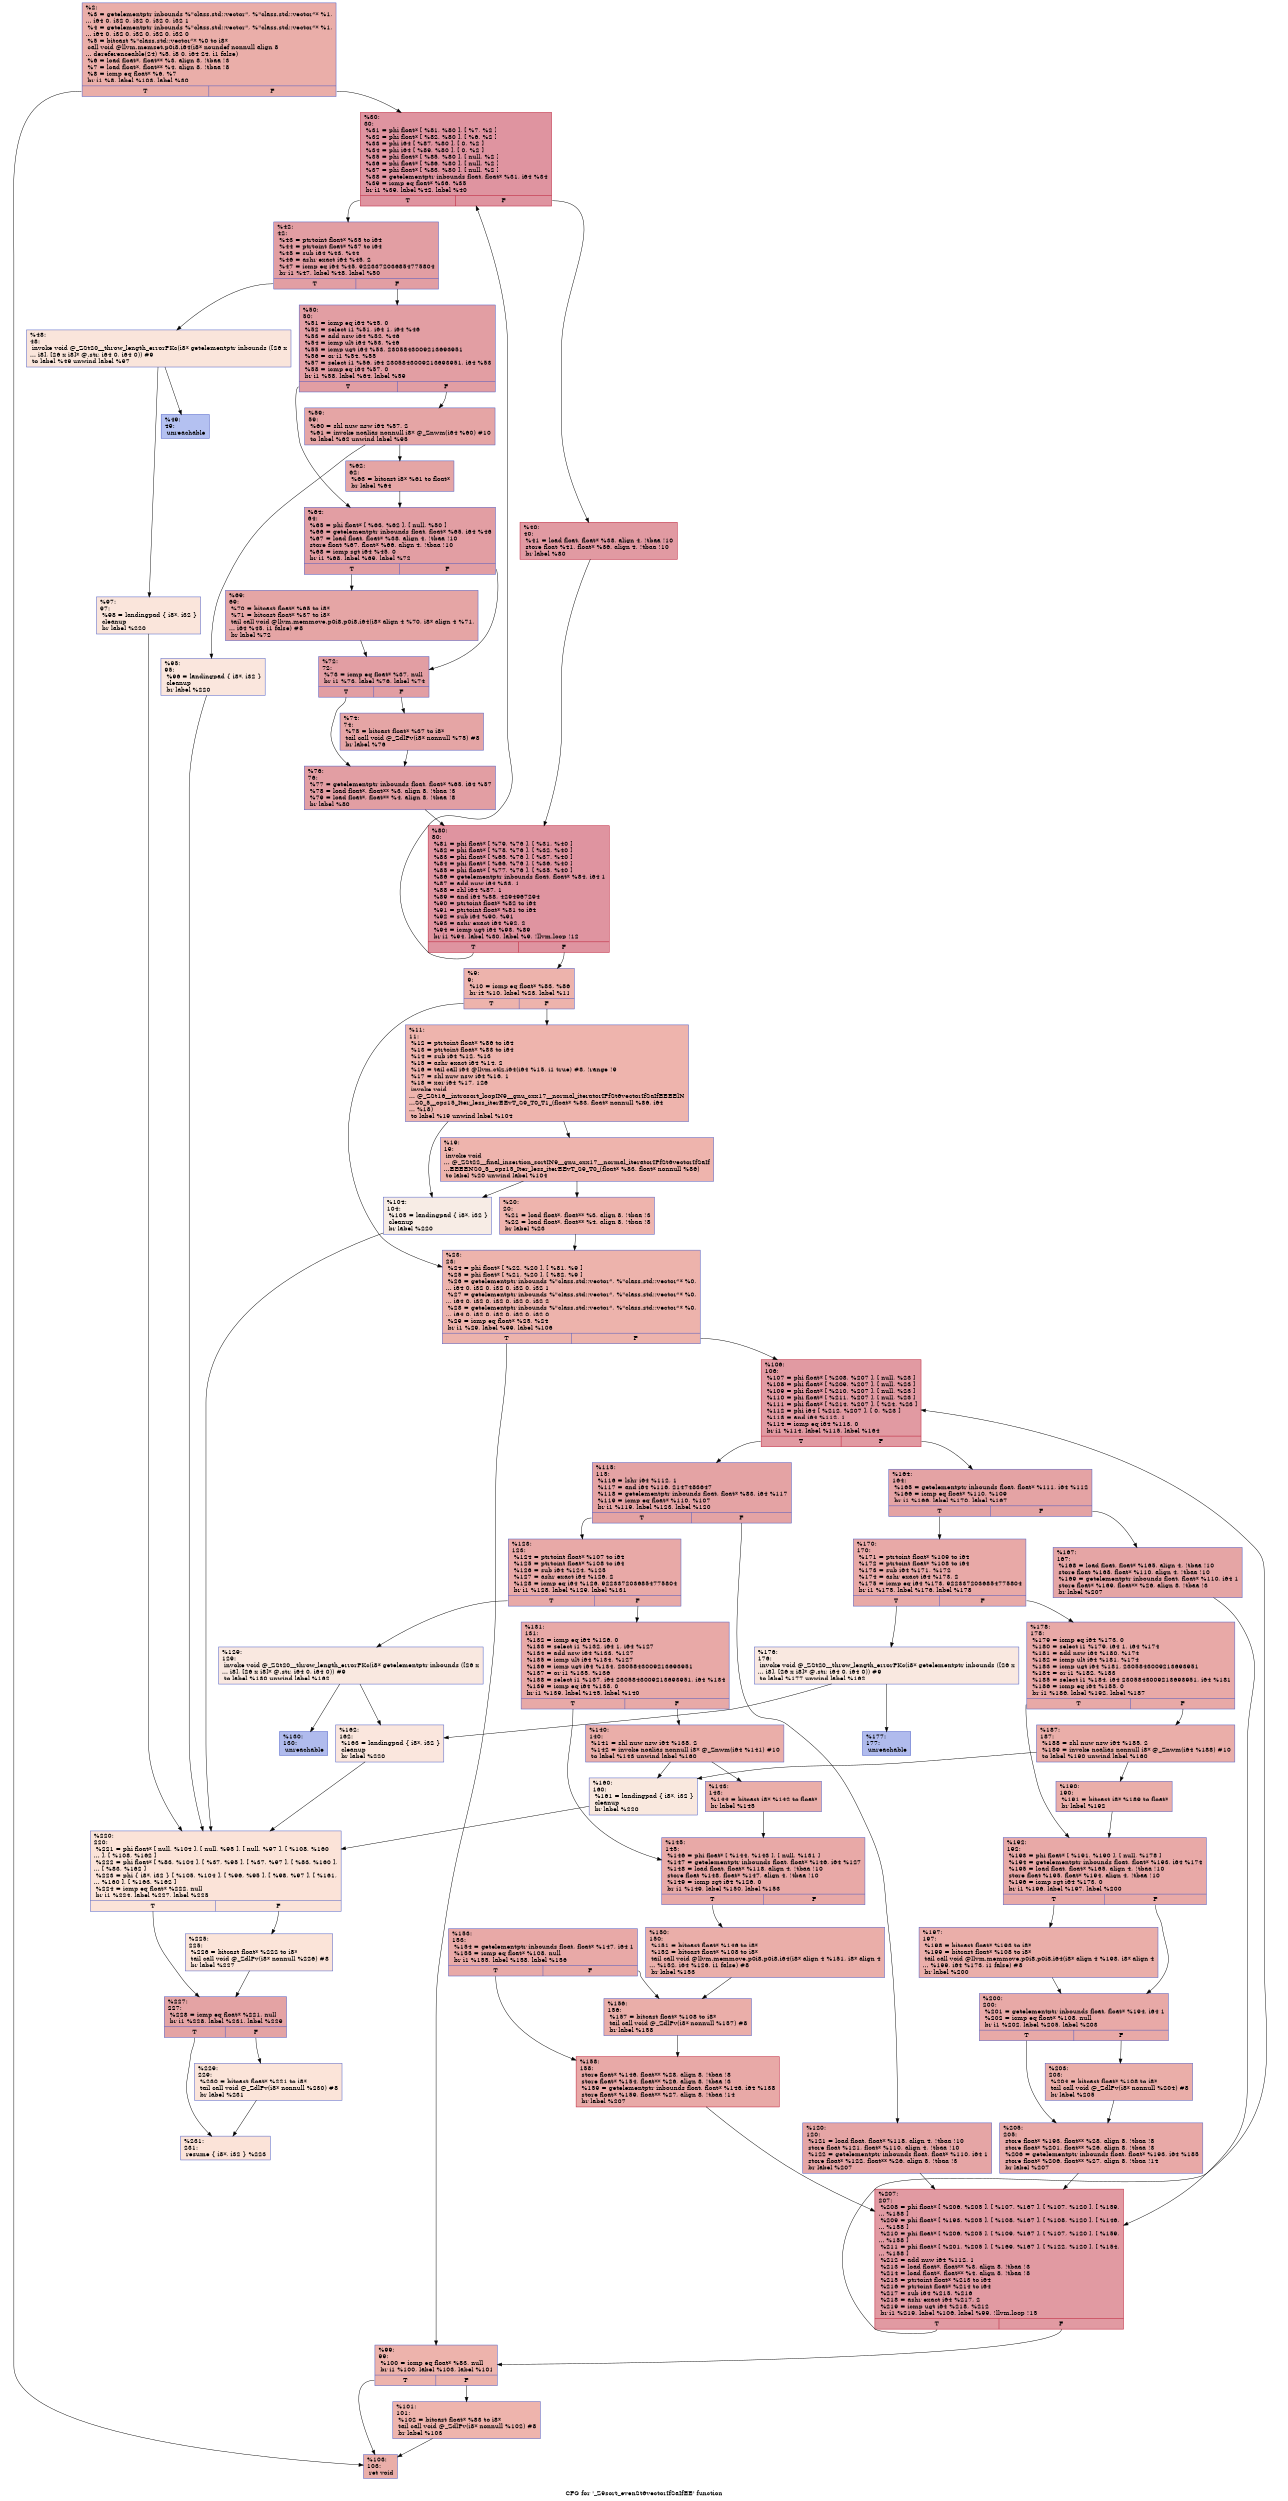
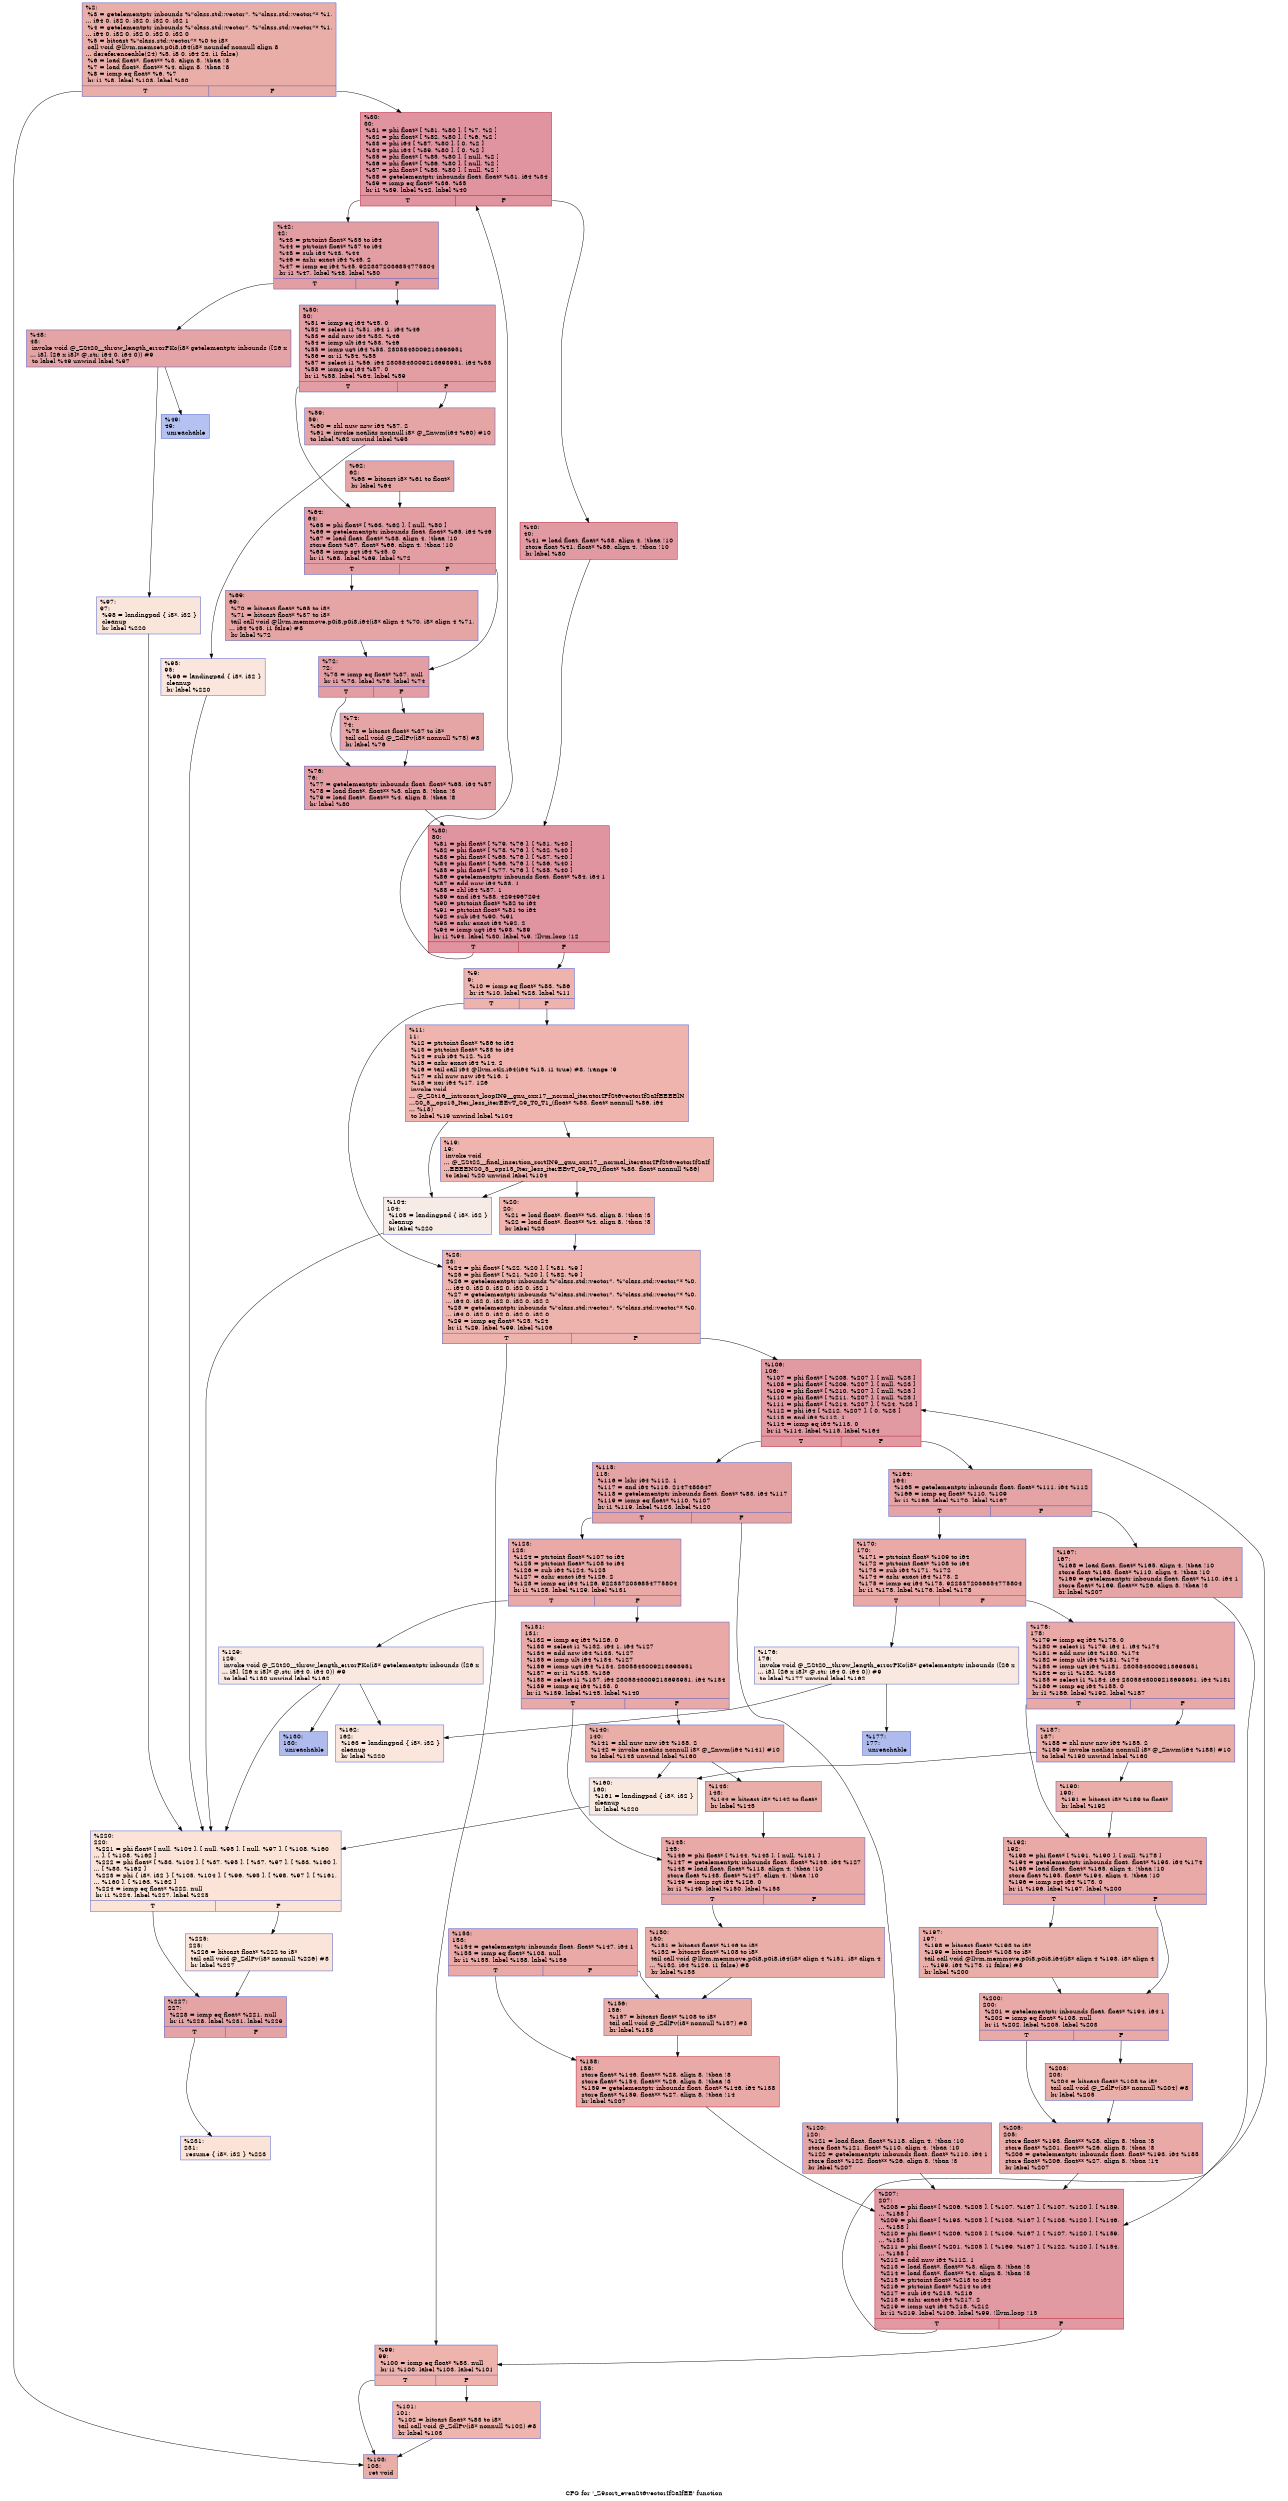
(159, 348) -> (159, 348)
(400, 451) -> none
(319, 1795) -> (261, 1747)
(268, 2082) -> none
